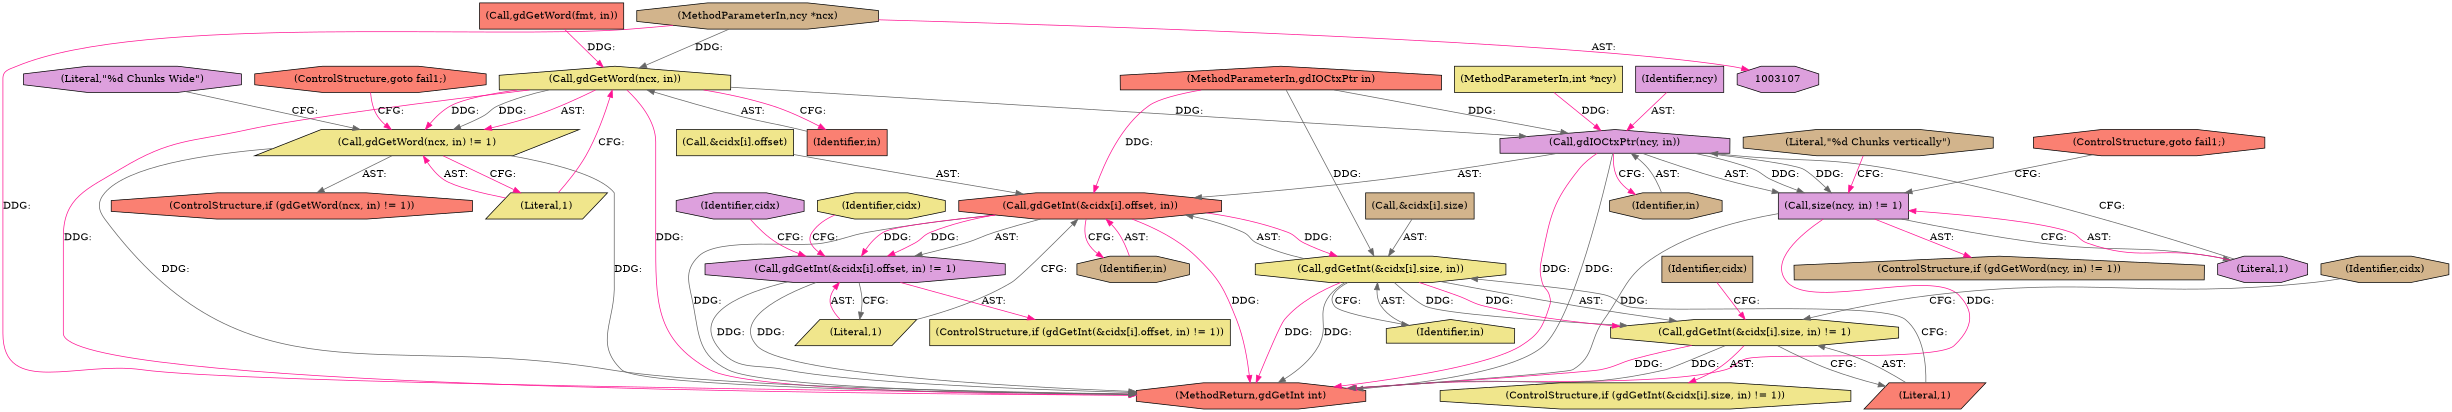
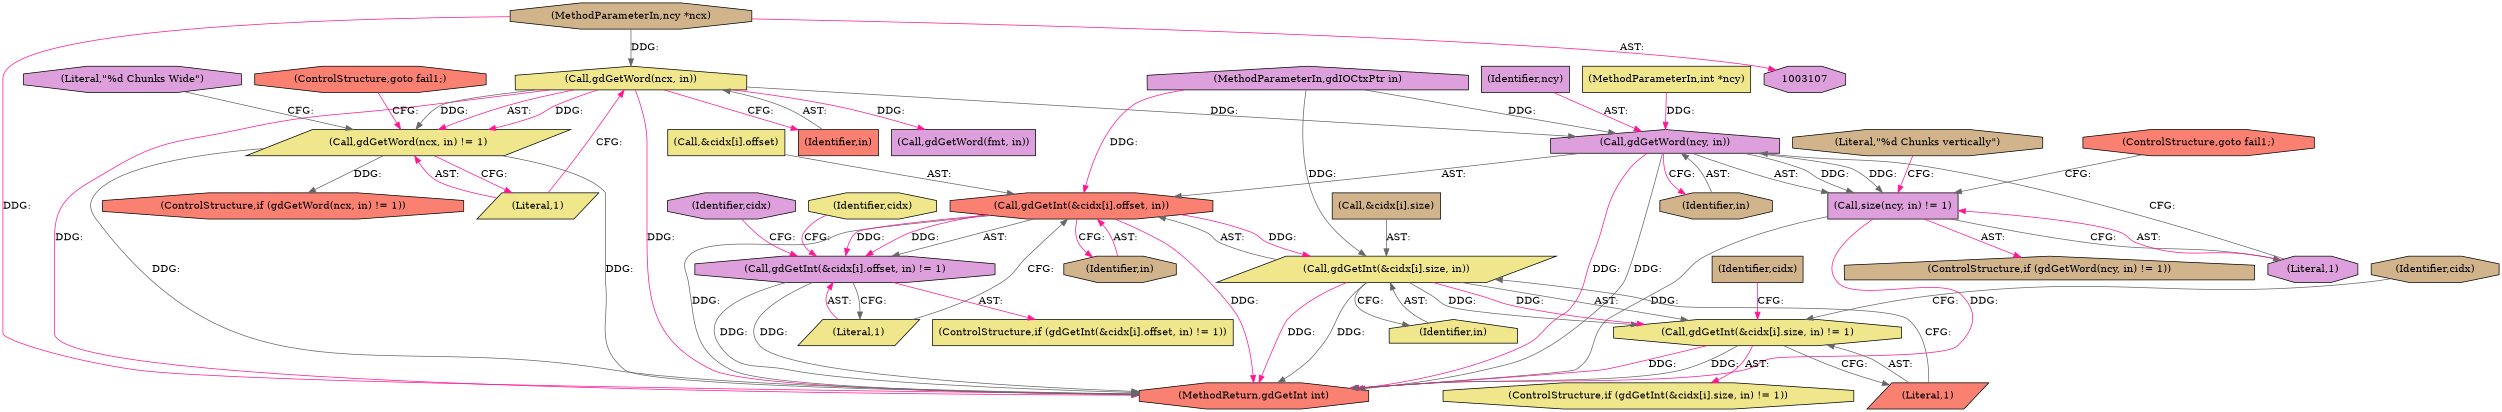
(552, 16) -> (964, 143)
(581, 46) -> (826, 104)
(1281, 79) -> (1308, 79)
(1615, 143) -> (1665, 143)
(376, 174) -> (369, 174)
(1381, 269) -> (1386, 269)
